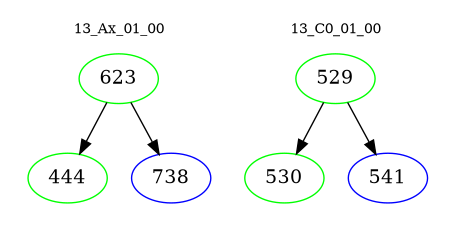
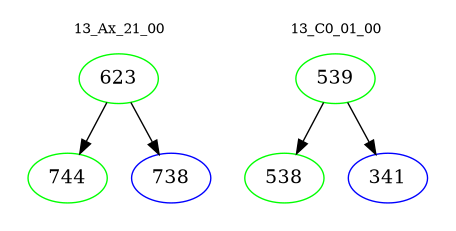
(119, 30) -> (119, 30)
(335, 79) -> (335, 79)
(68, 178) -> (68, 178)
(284, 178) -> (284, 178)
(388, 178) -> (388, 178)
